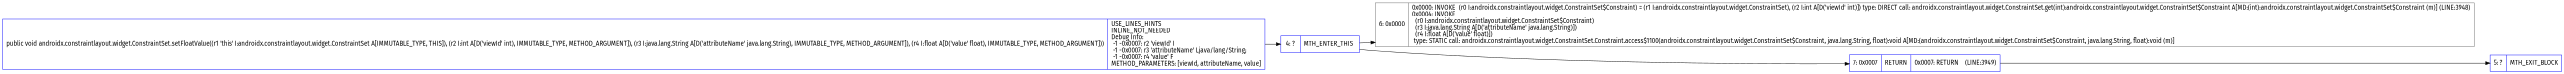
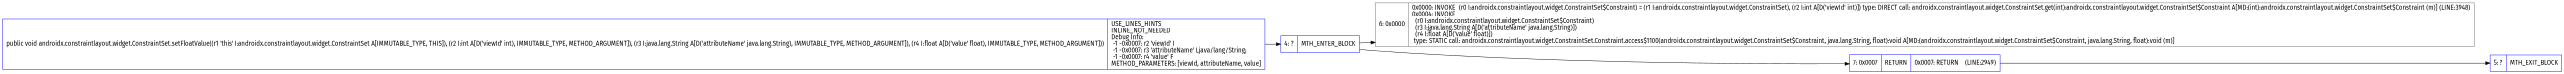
(1329, 44) -> (1329, 44)
(1955, 63) -> (1955, 63)
